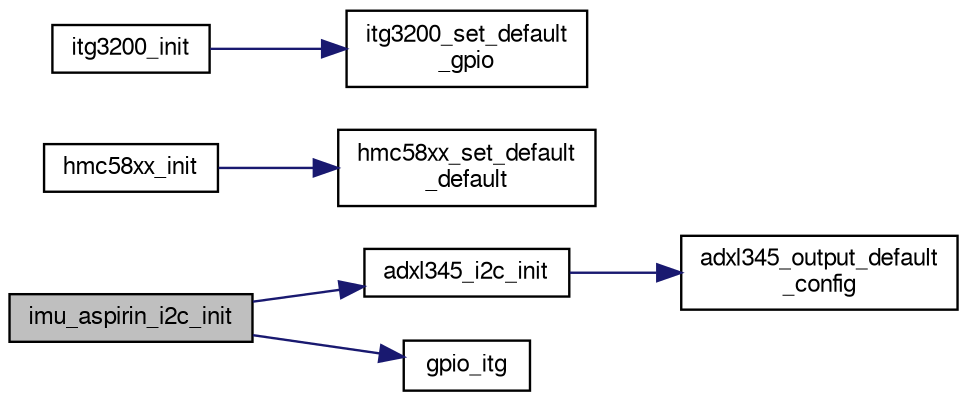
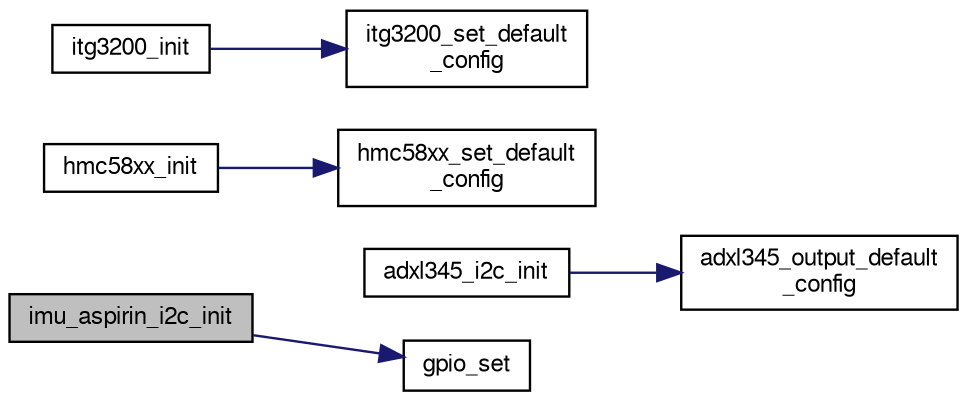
(467, 49) -> (467, 49)
(467, 168) -> (467, 168)
(296, 296) -> none
(467, 366) -> (467, 366)
